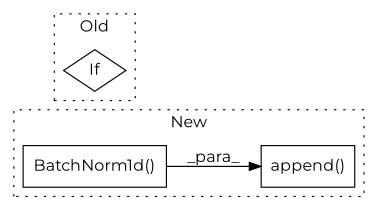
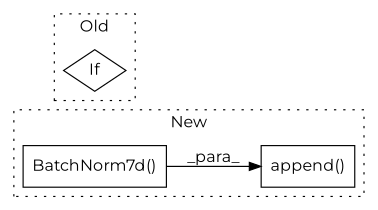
(95, 166) -> (95, 166)
